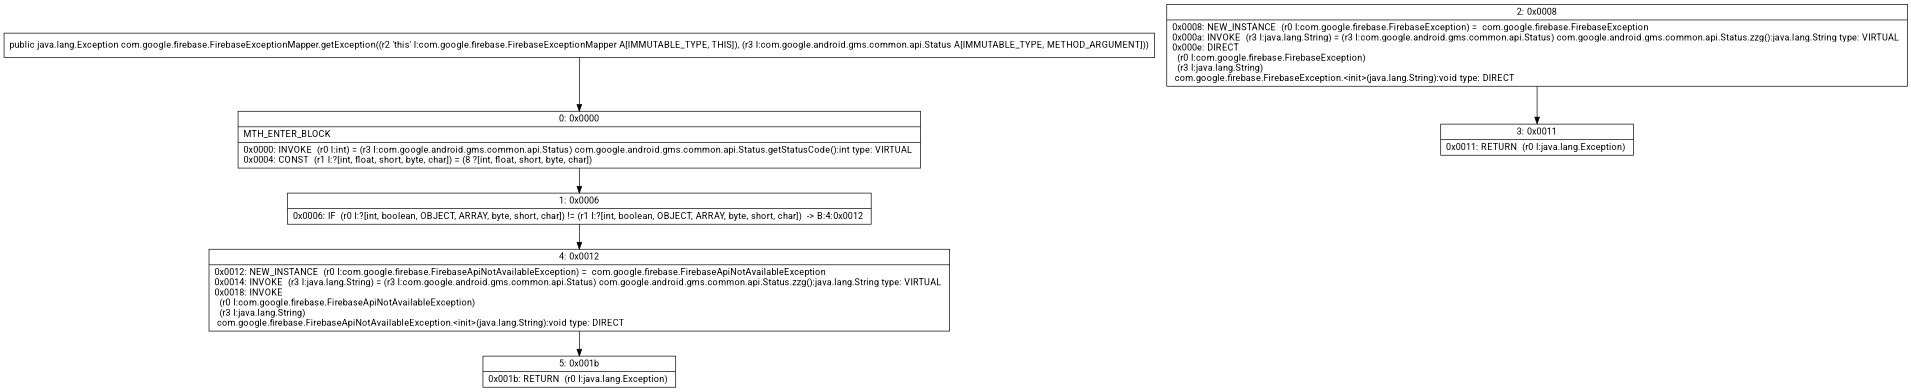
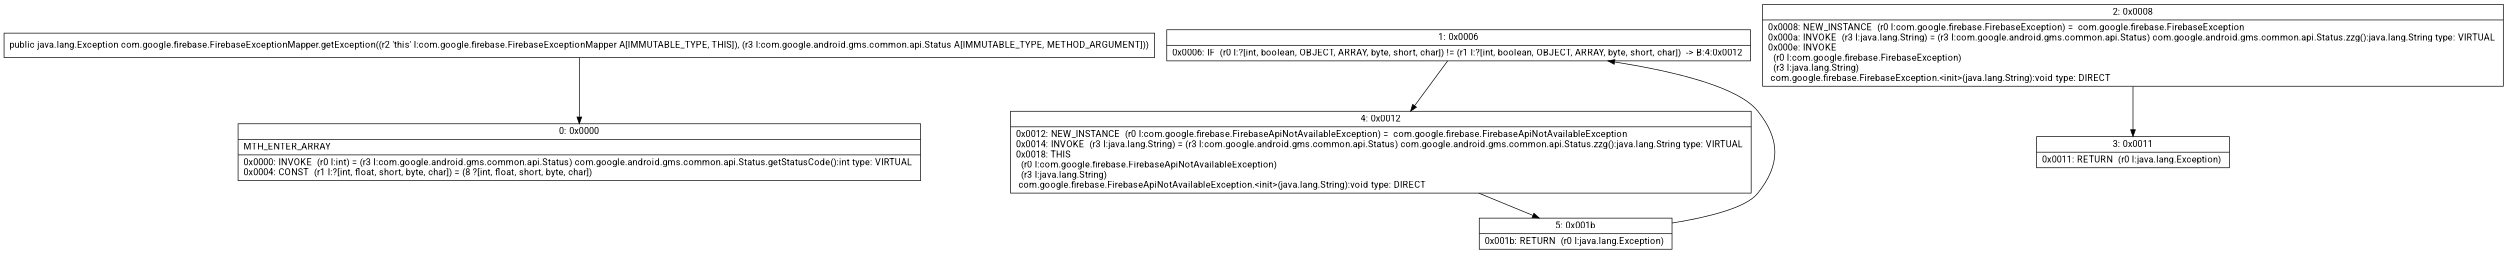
(1208, 48) -> (1805, 48)
(287, 134) -> (287, 147)
(579, 177) -> (1766, 123)
(251, 293) -> (1046, 155)
